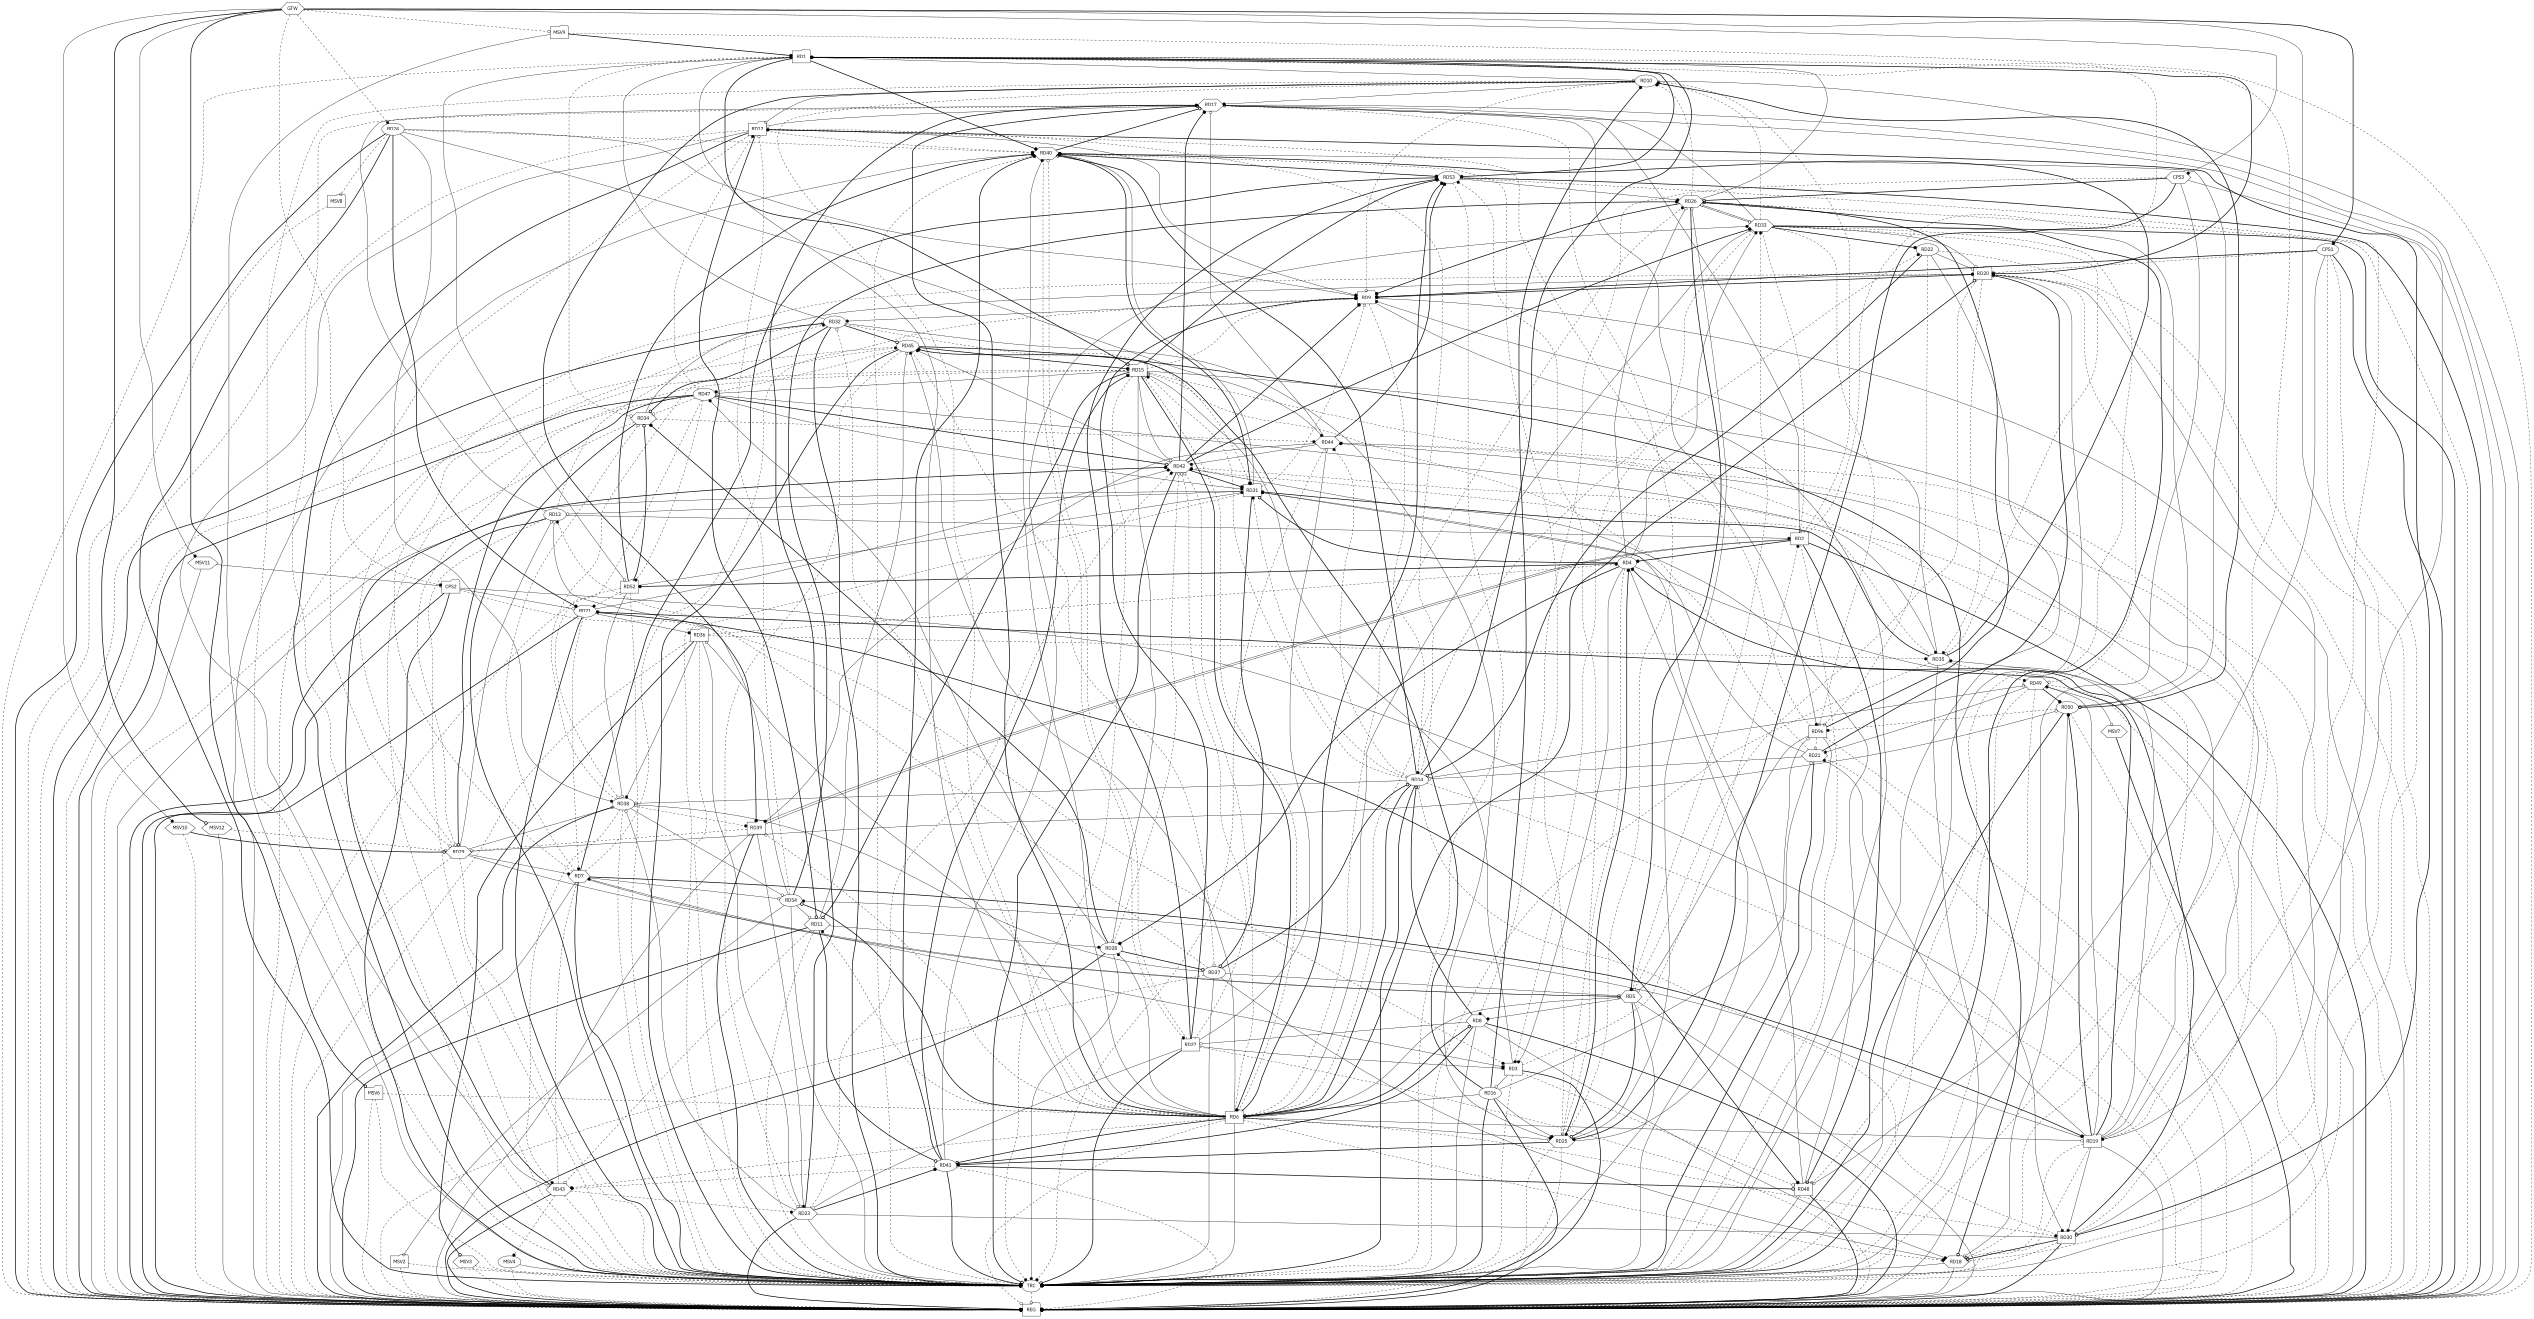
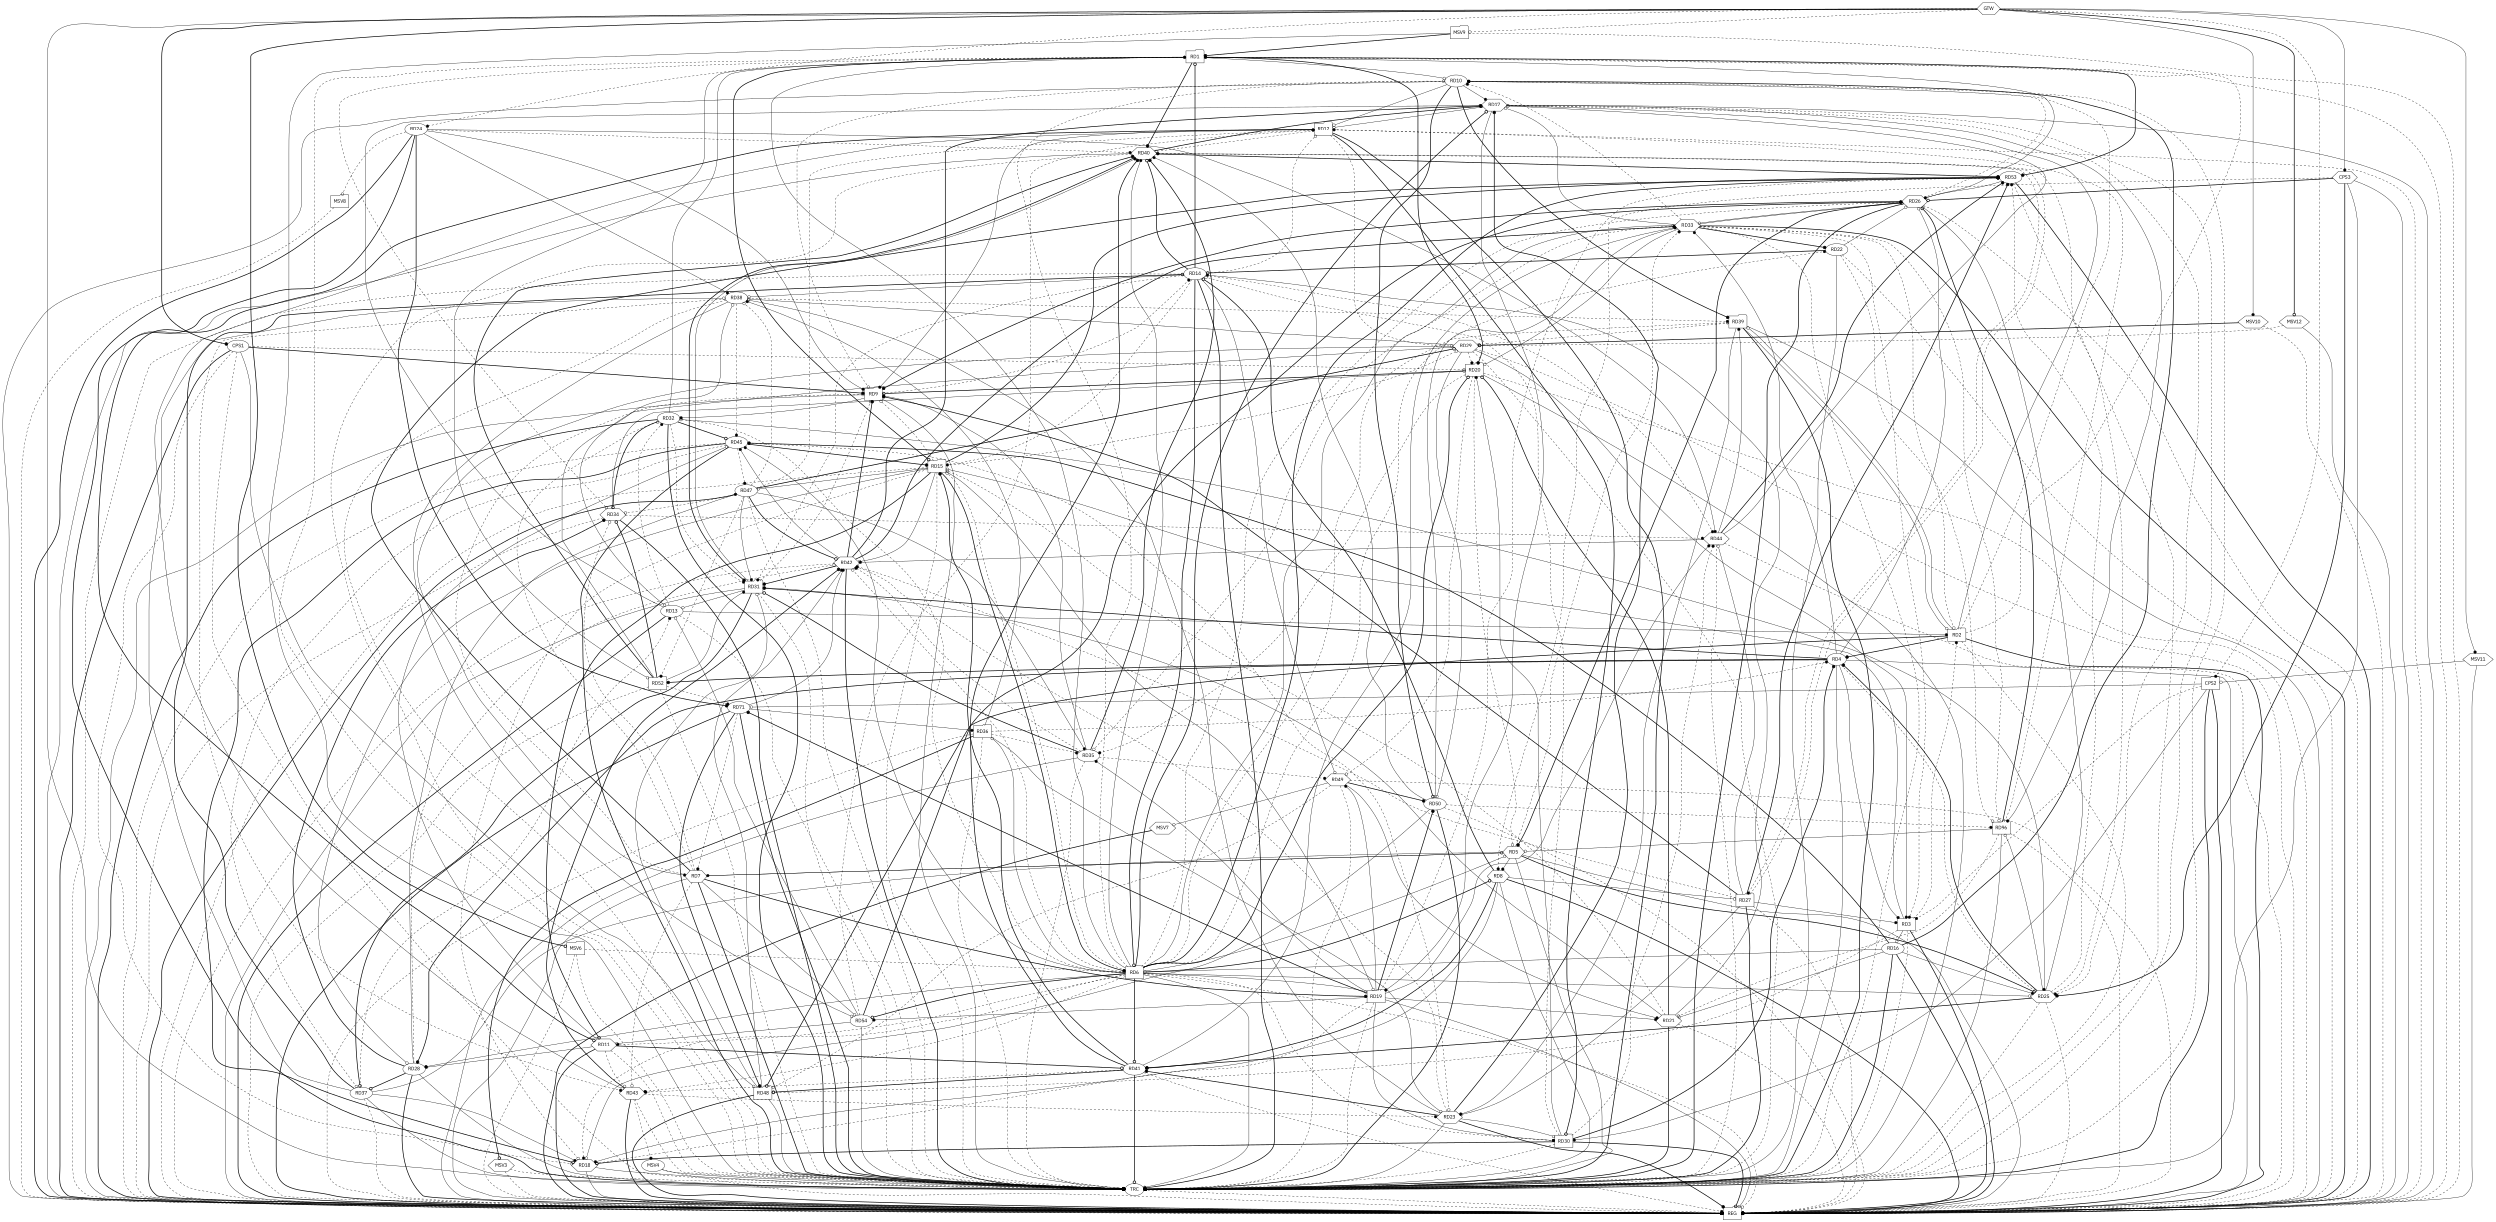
(1952, 260) -> (1874, 226)
(1617, 768) -> (1762, 455)
(556, 1033) -> (644, 978)
(399, 1262) -> none
(327, 1288) -> none
